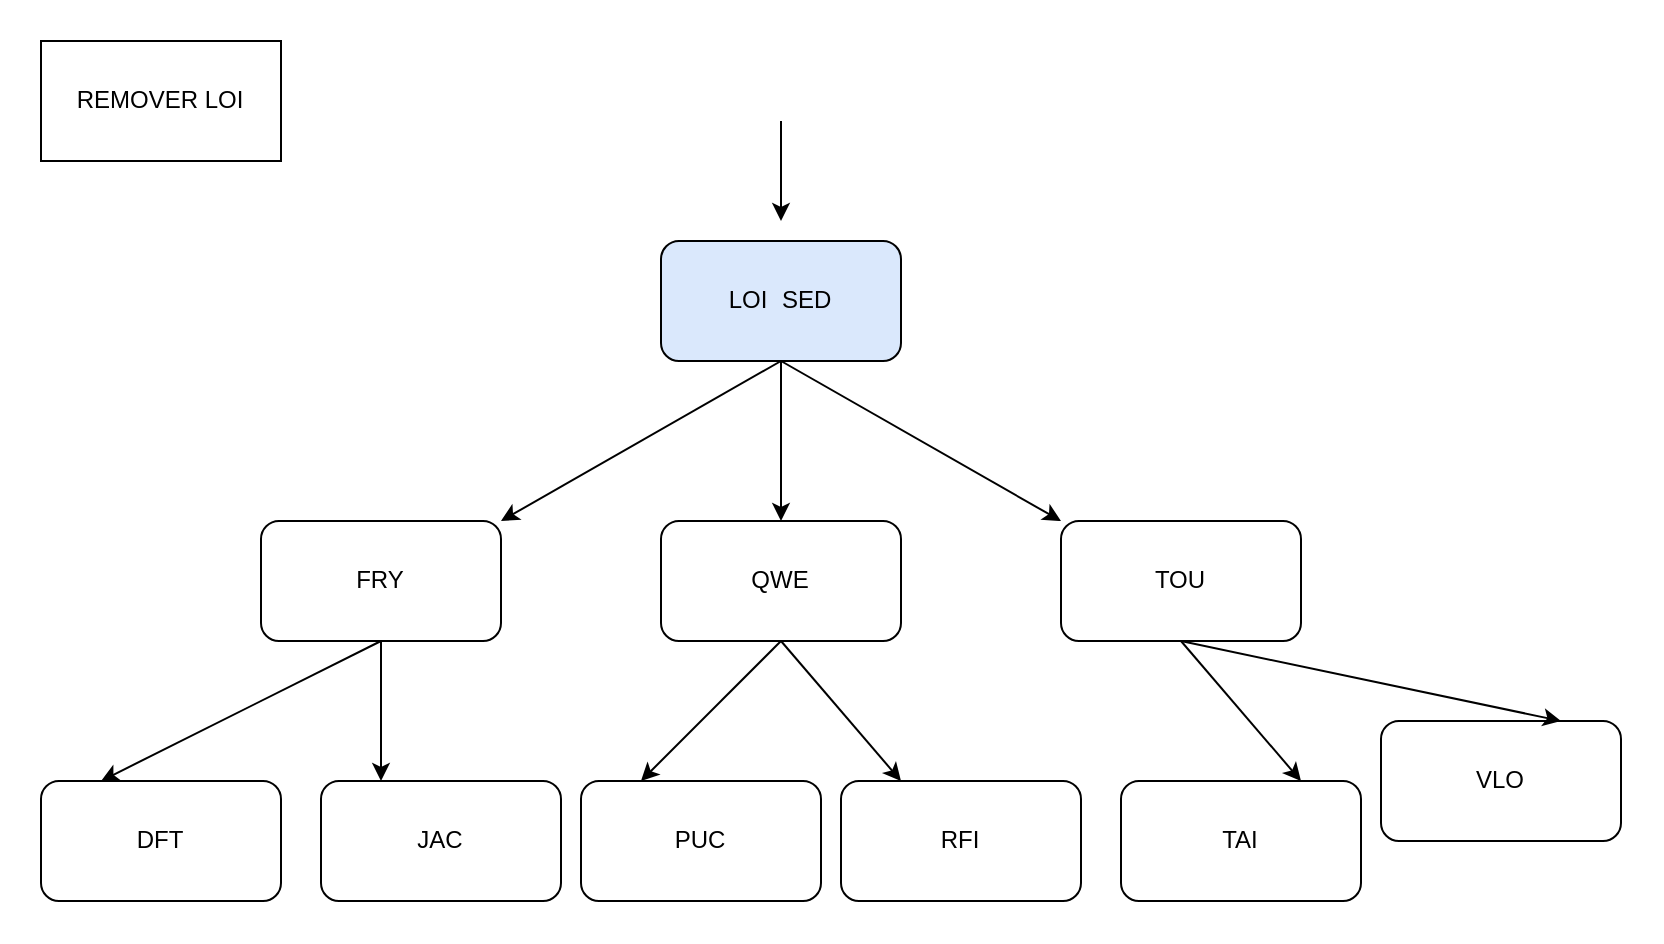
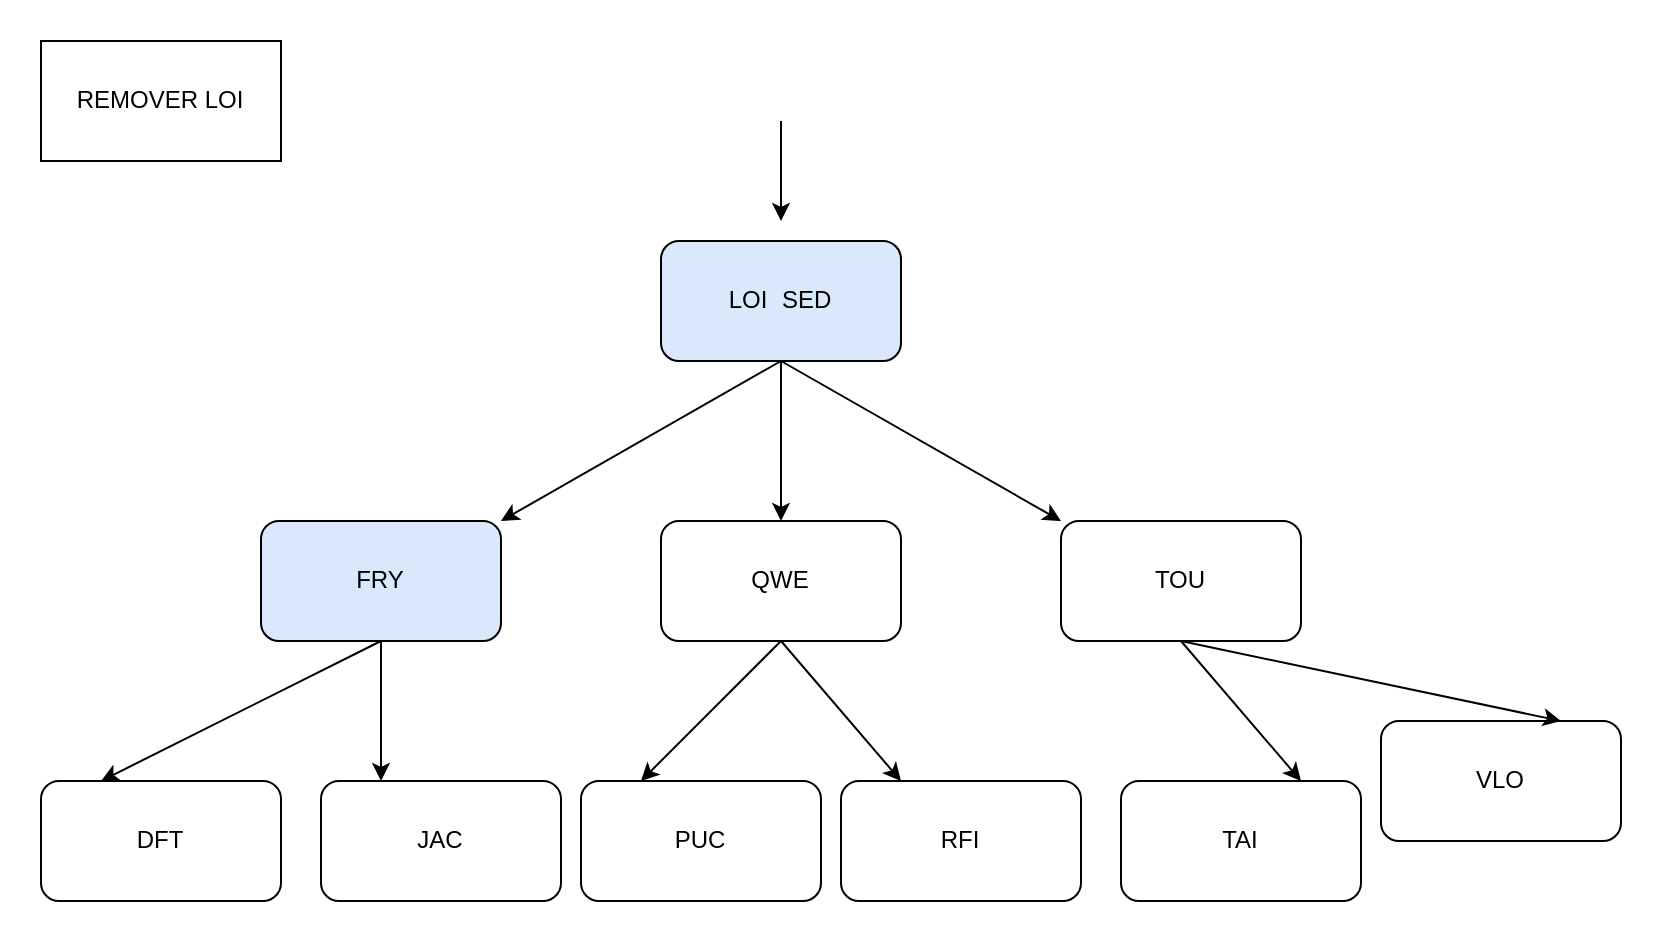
(381, 581) -> (381, 581)
